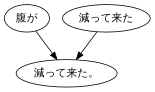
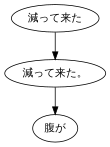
(44, 42) -> (55, 97)
